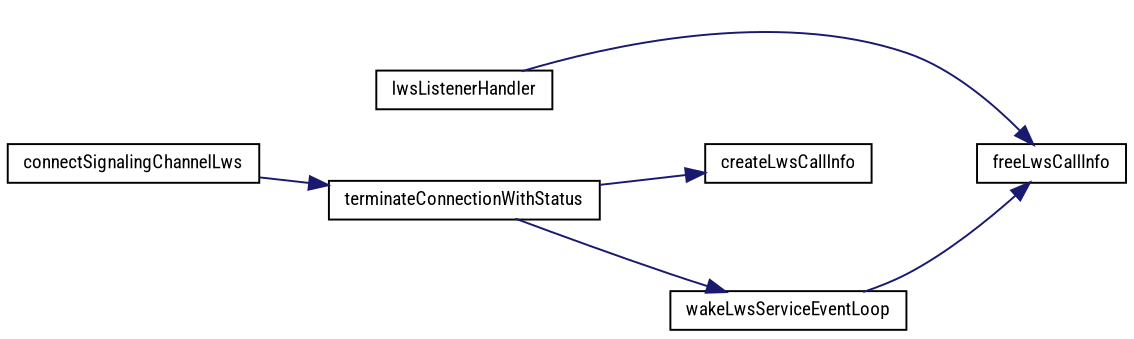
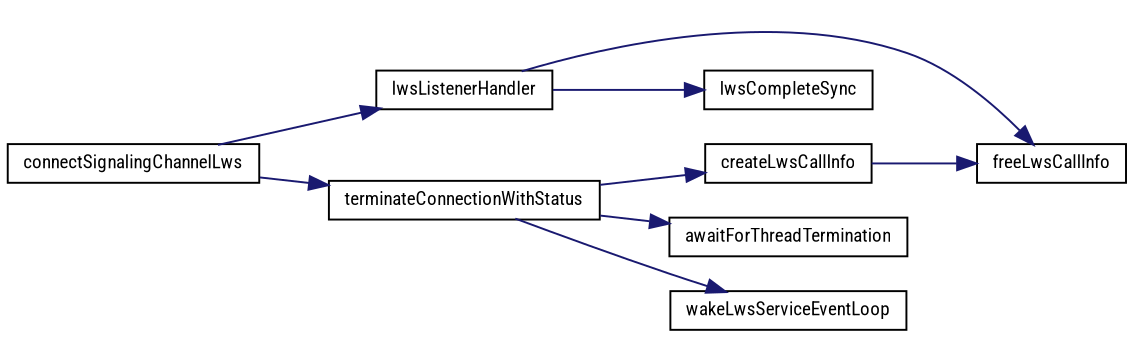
none -> (788, 90)
none -> (290, 129)
none -> (788, 237)
(944, 252) -> (914, 163)
